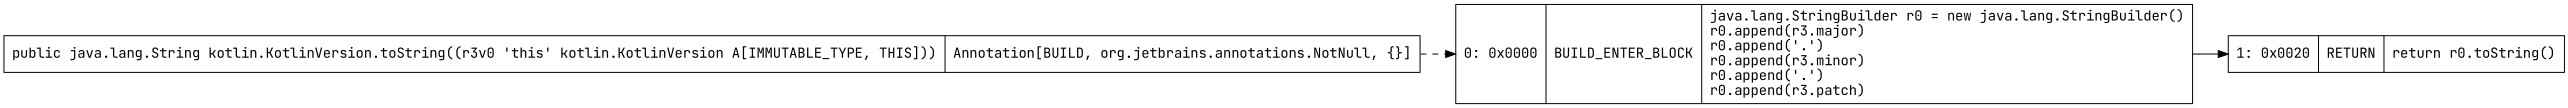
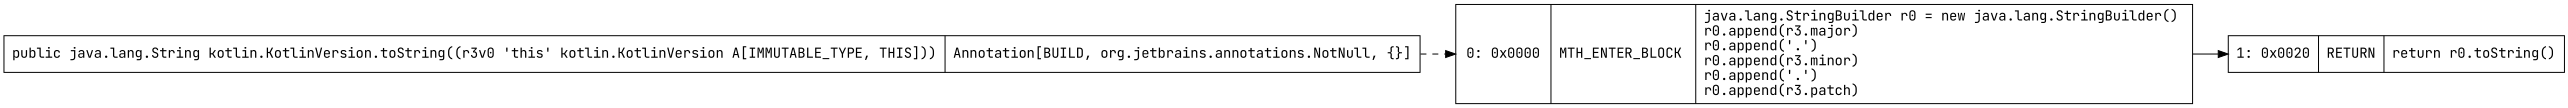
(1624, 54) -> (1620, 54)
